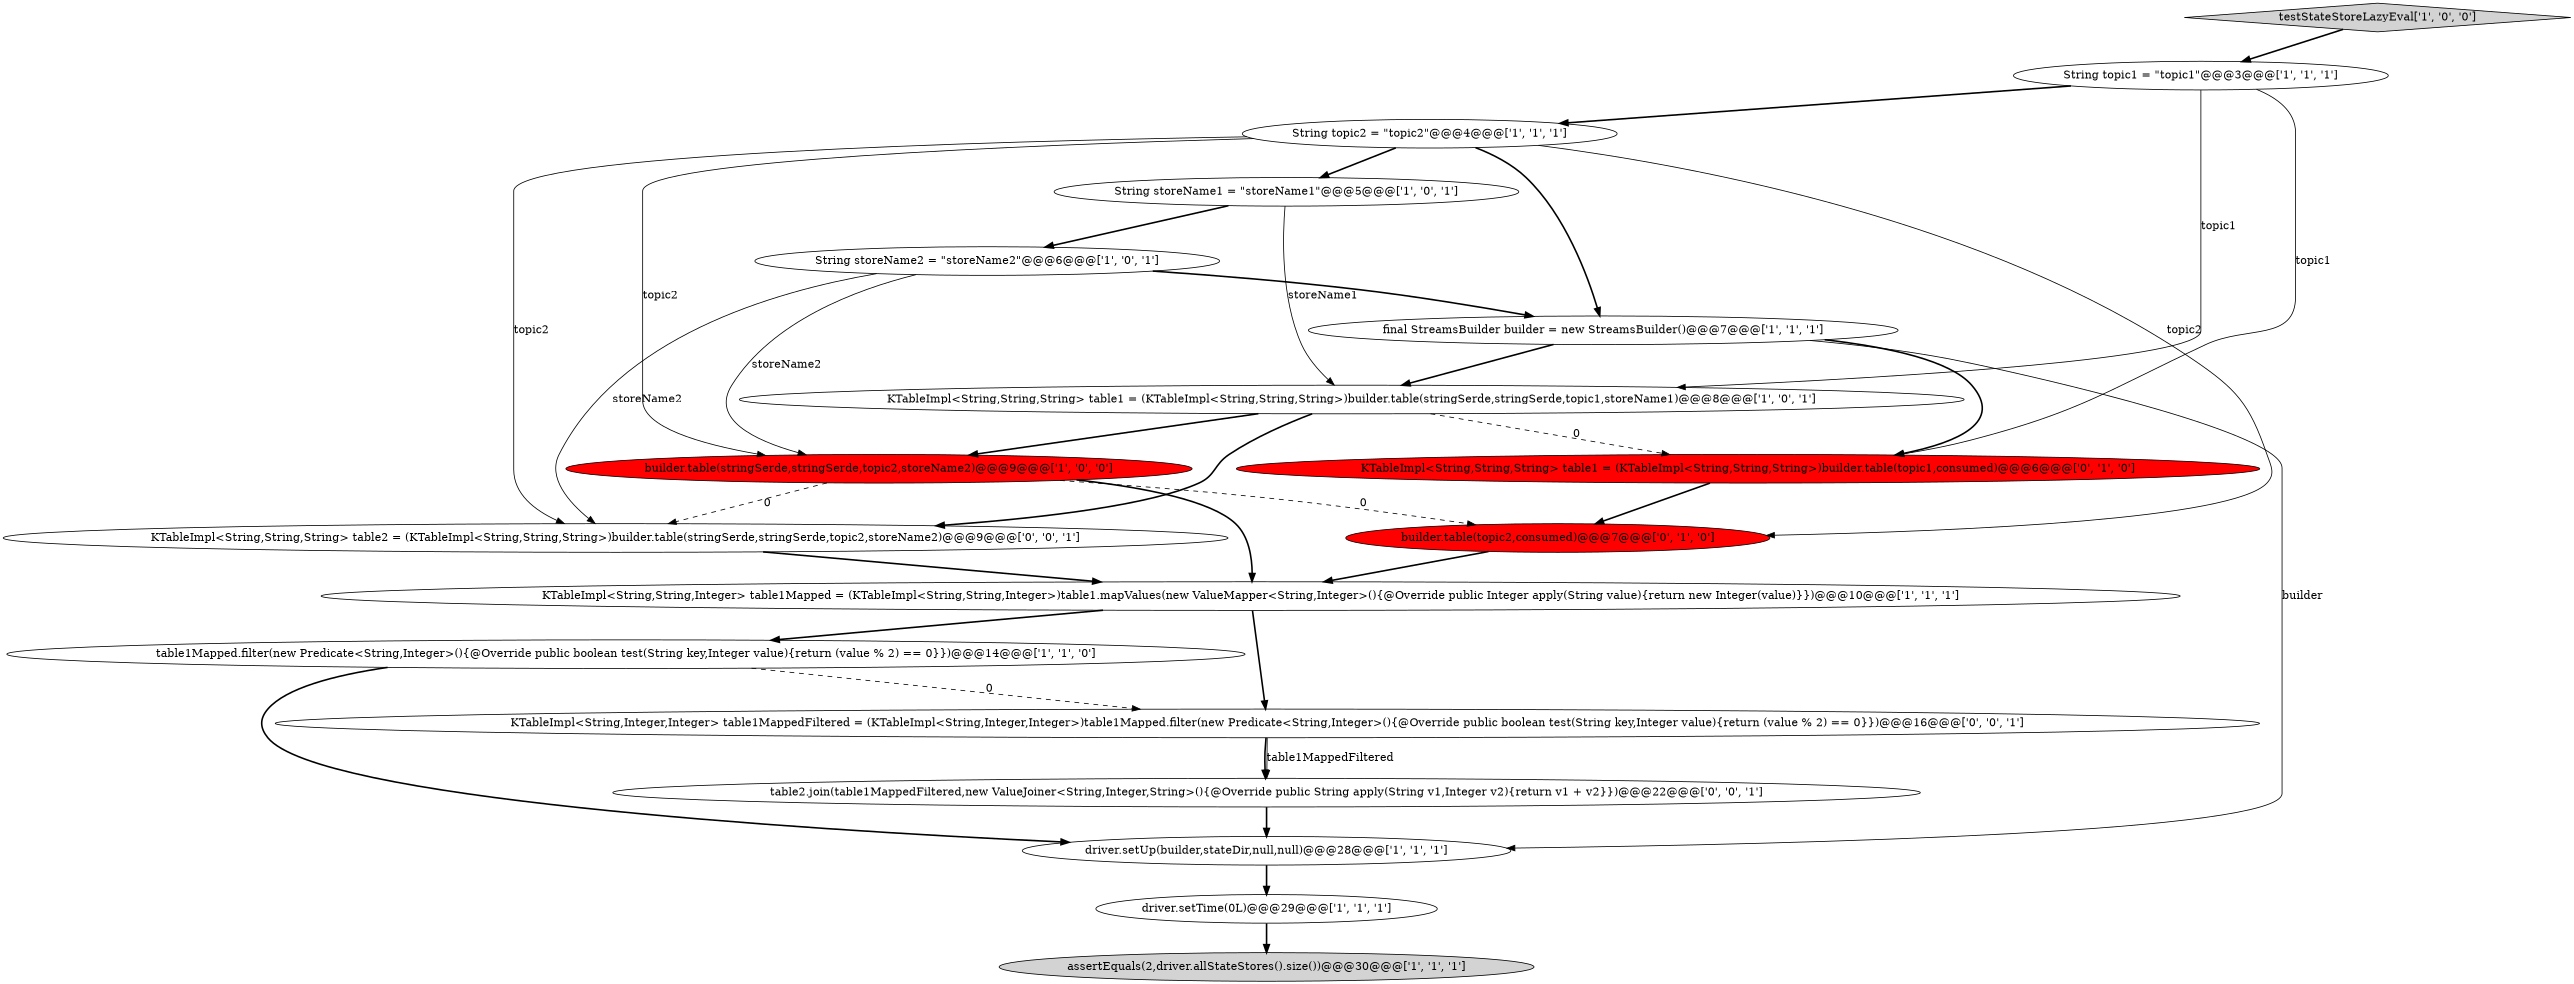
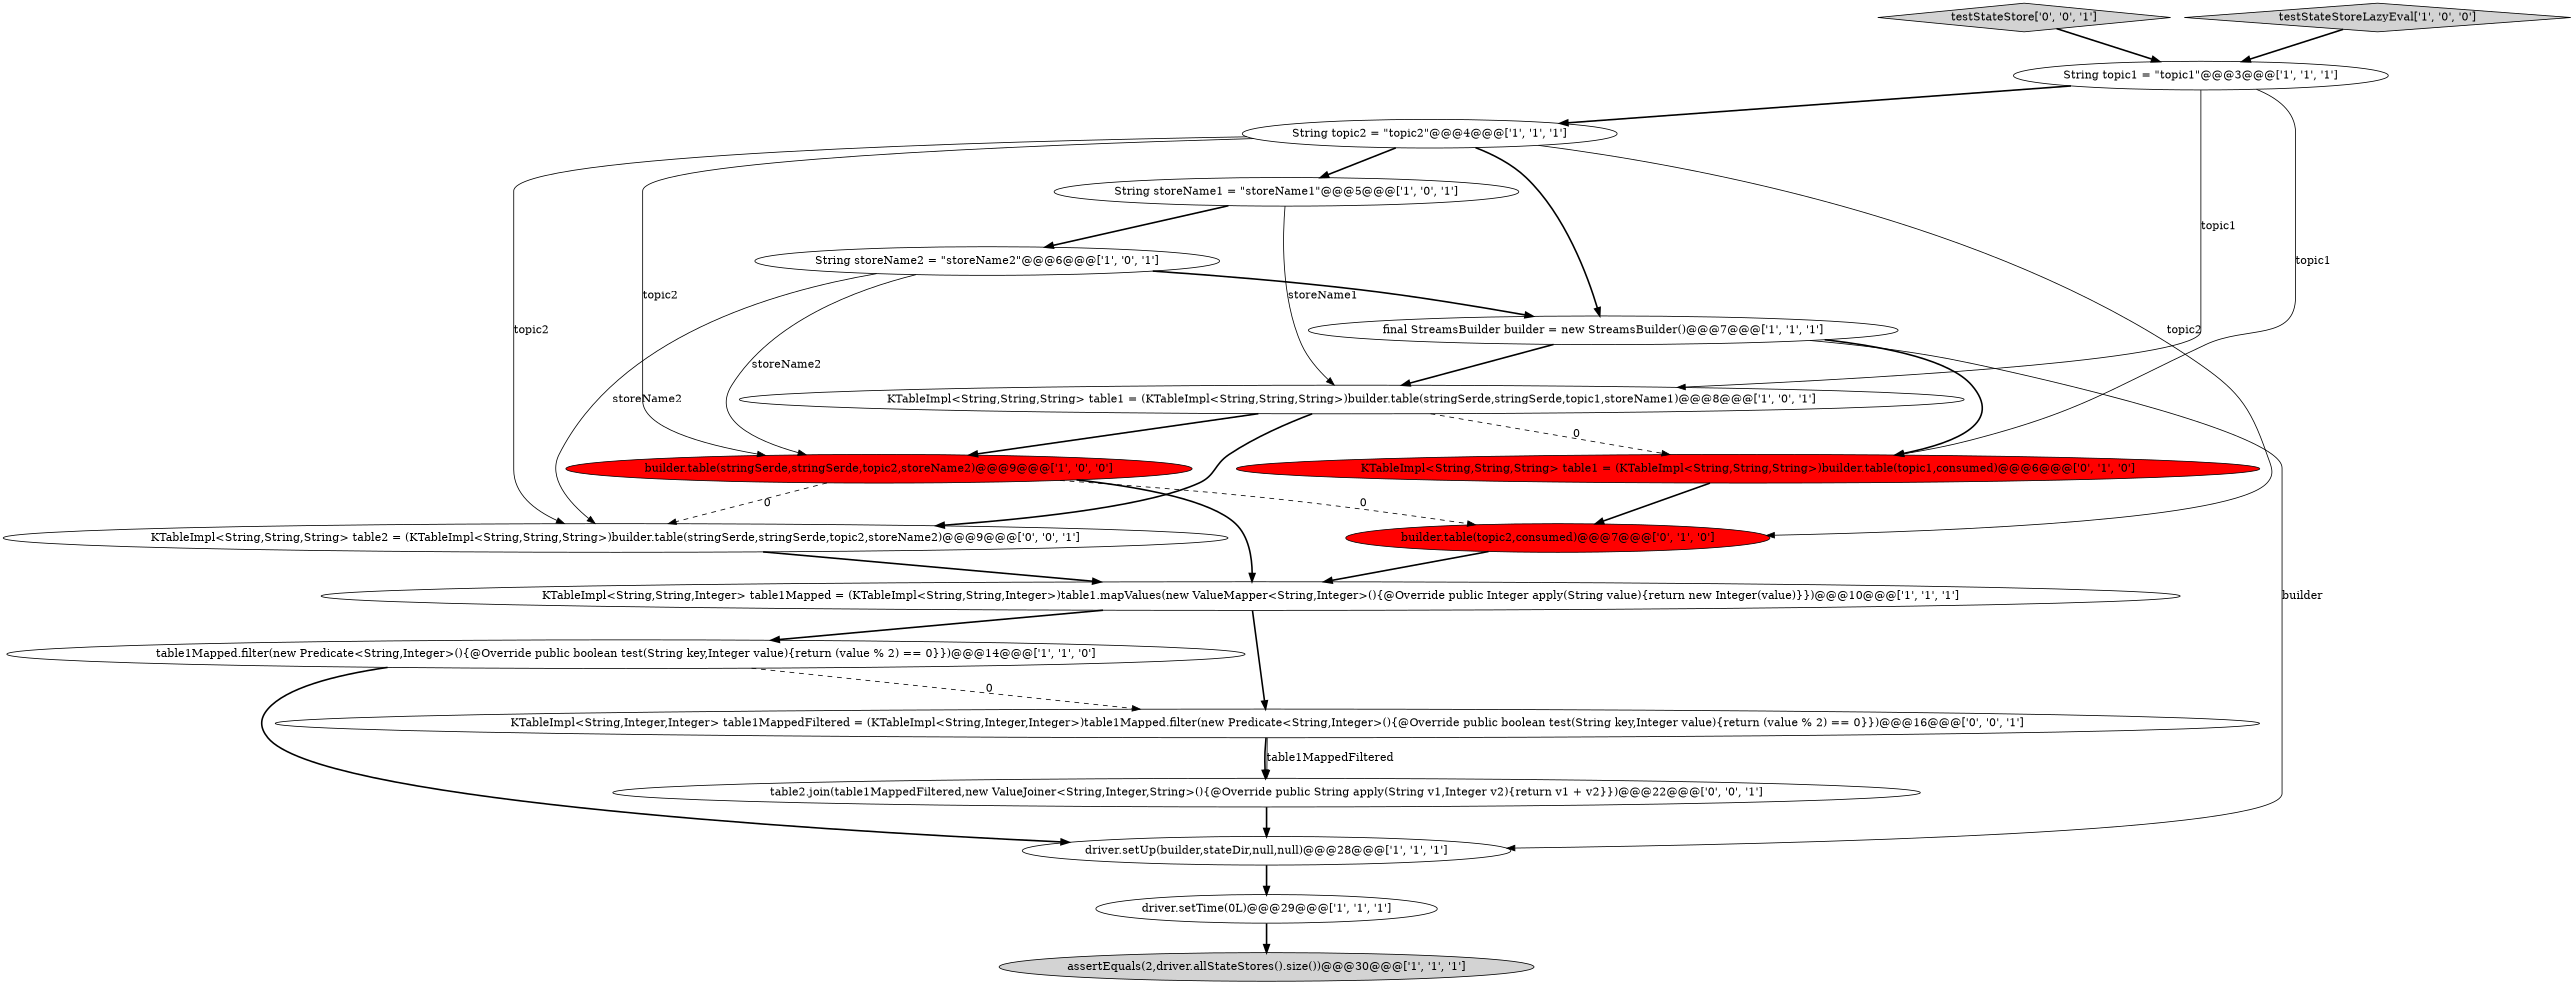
none -> (2024, 18)
